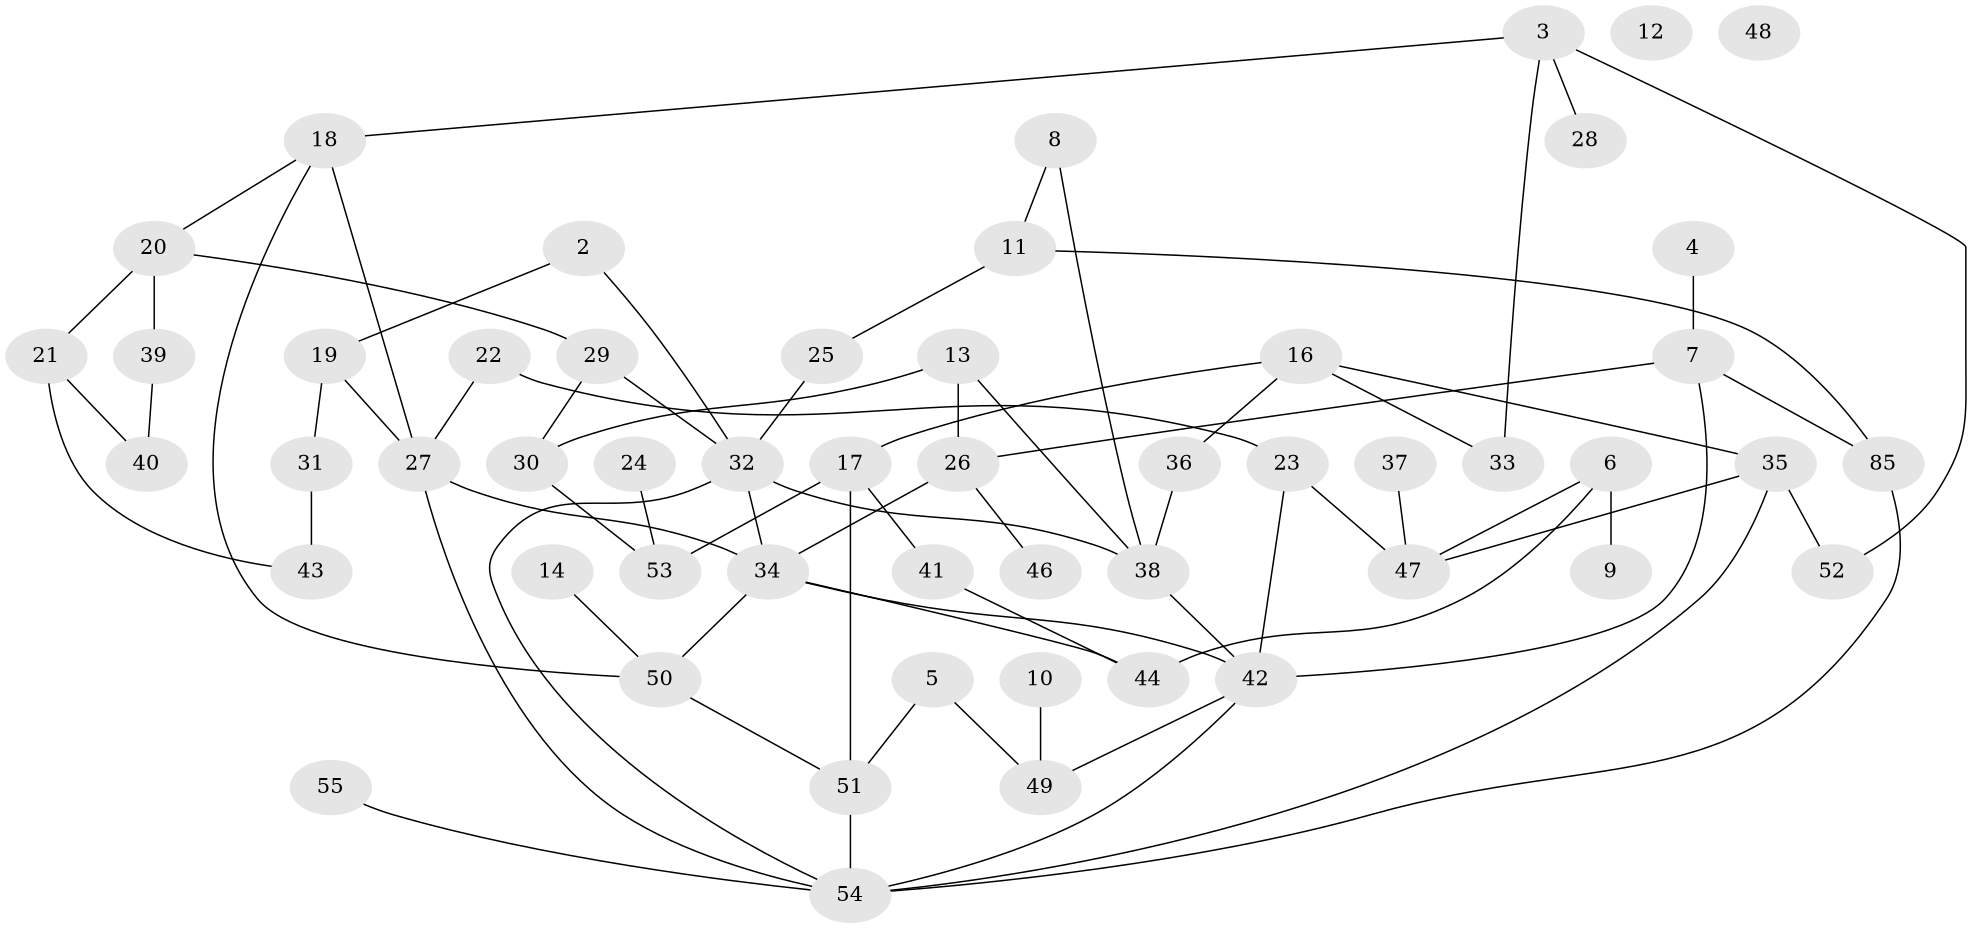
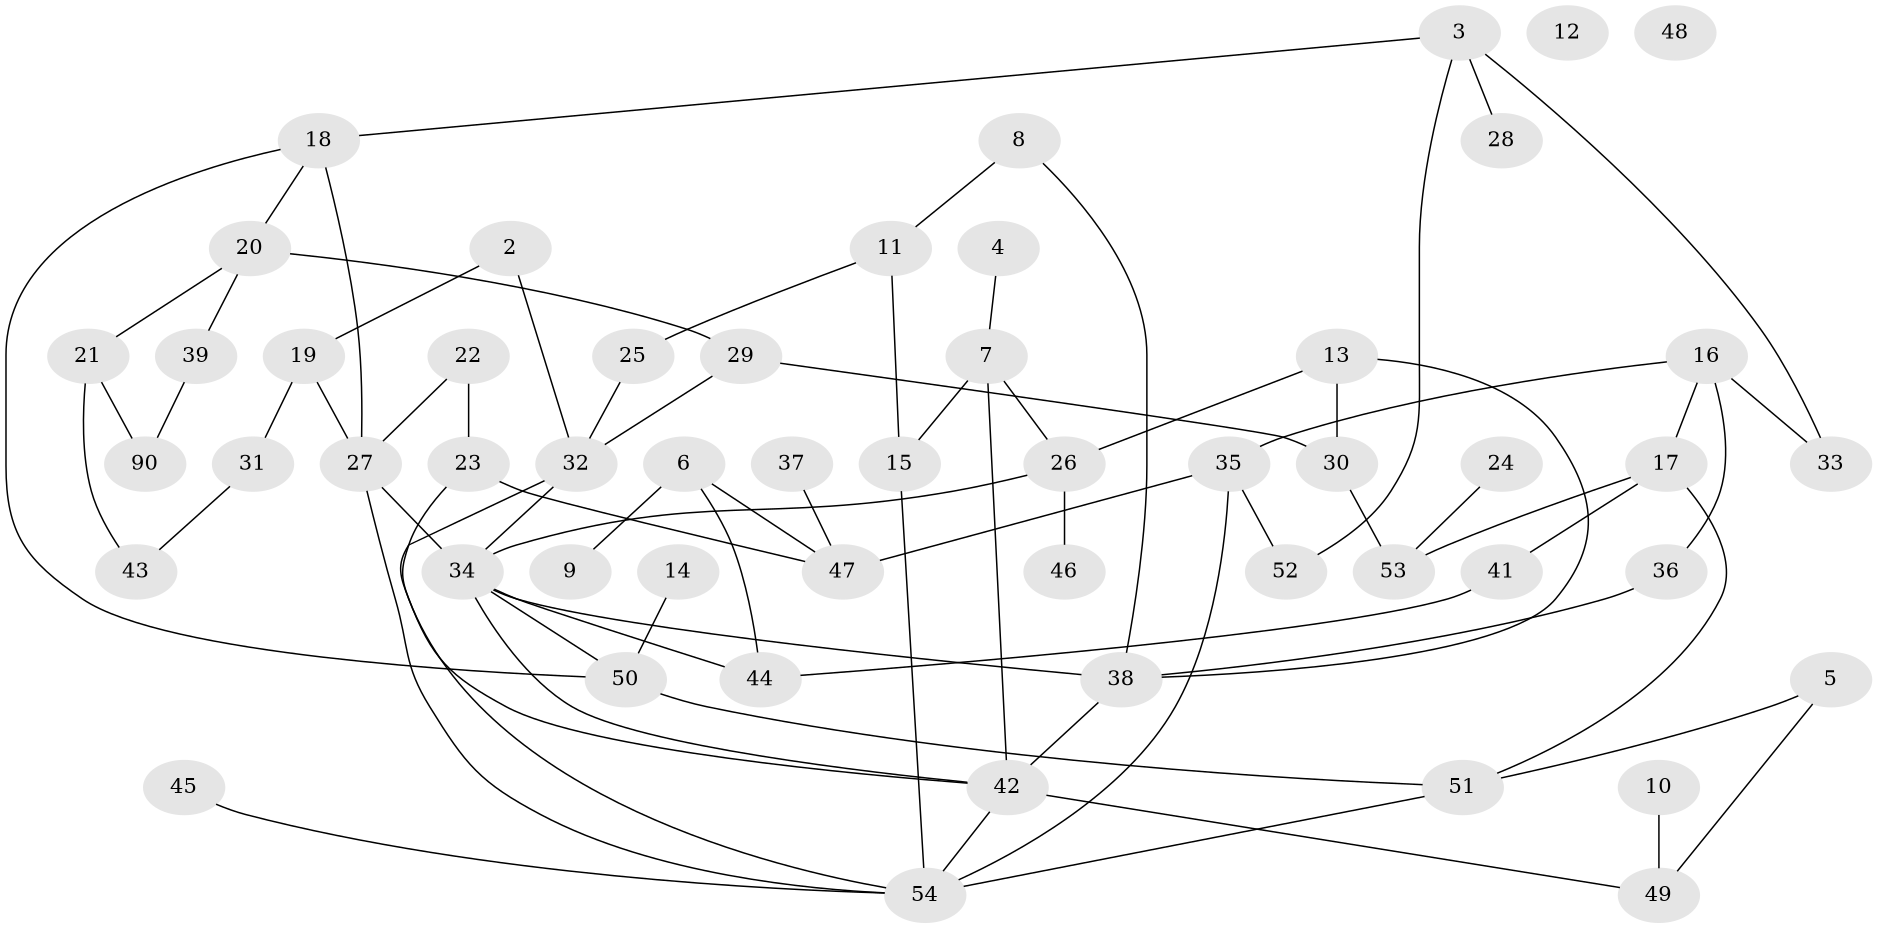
(147, 464) -> (145, 464)
(1884, 464) -> (900, 464)
(945, 518) -> (785, 643)
(331, 788) -> (184, 788)
